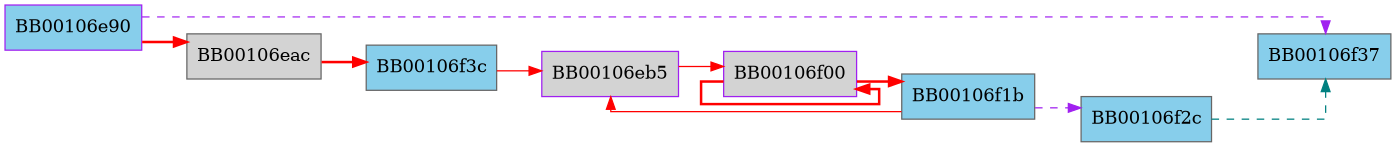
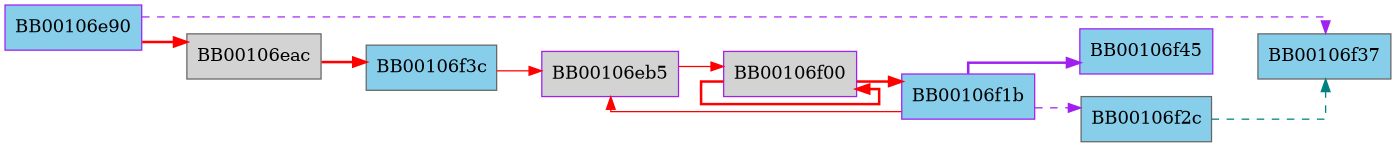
none -> (1146, 51)
(968, 97) -> (968, 97)
